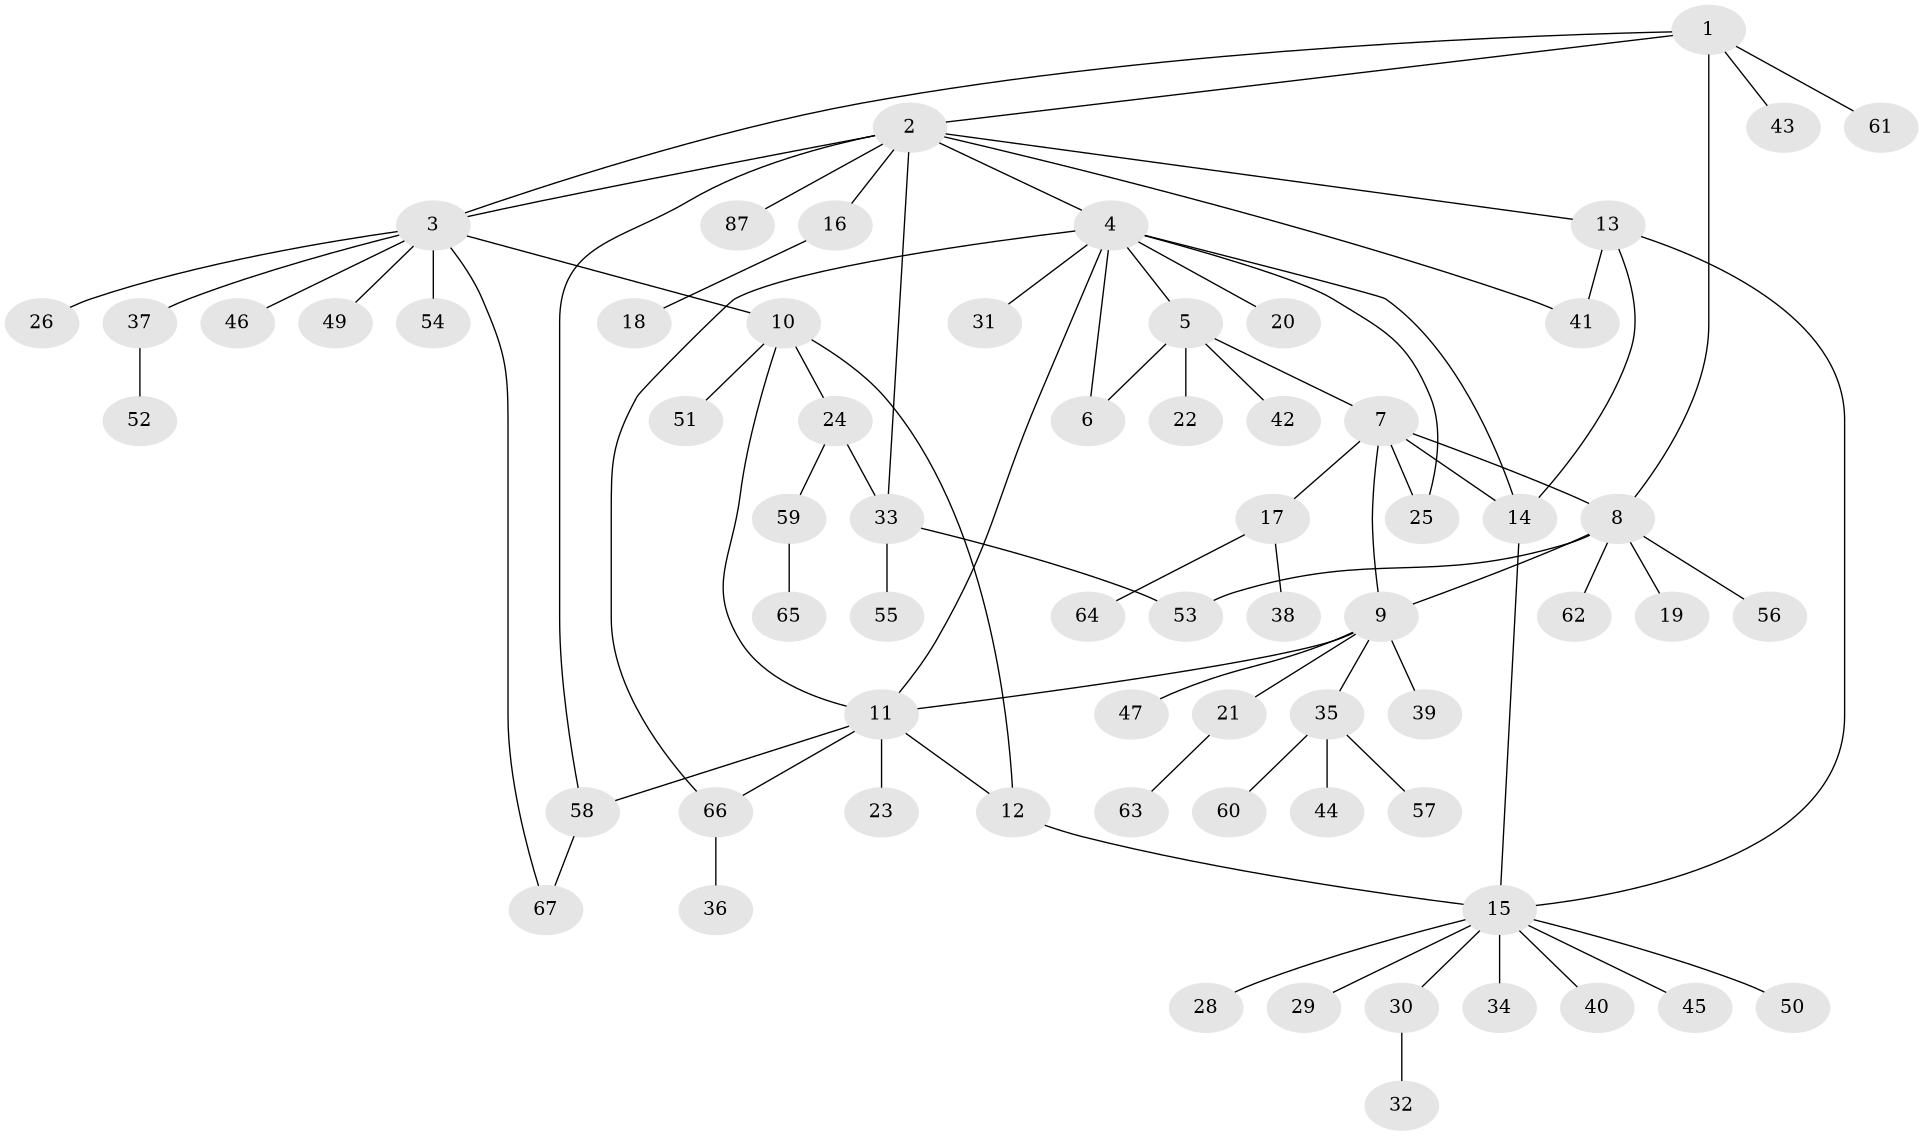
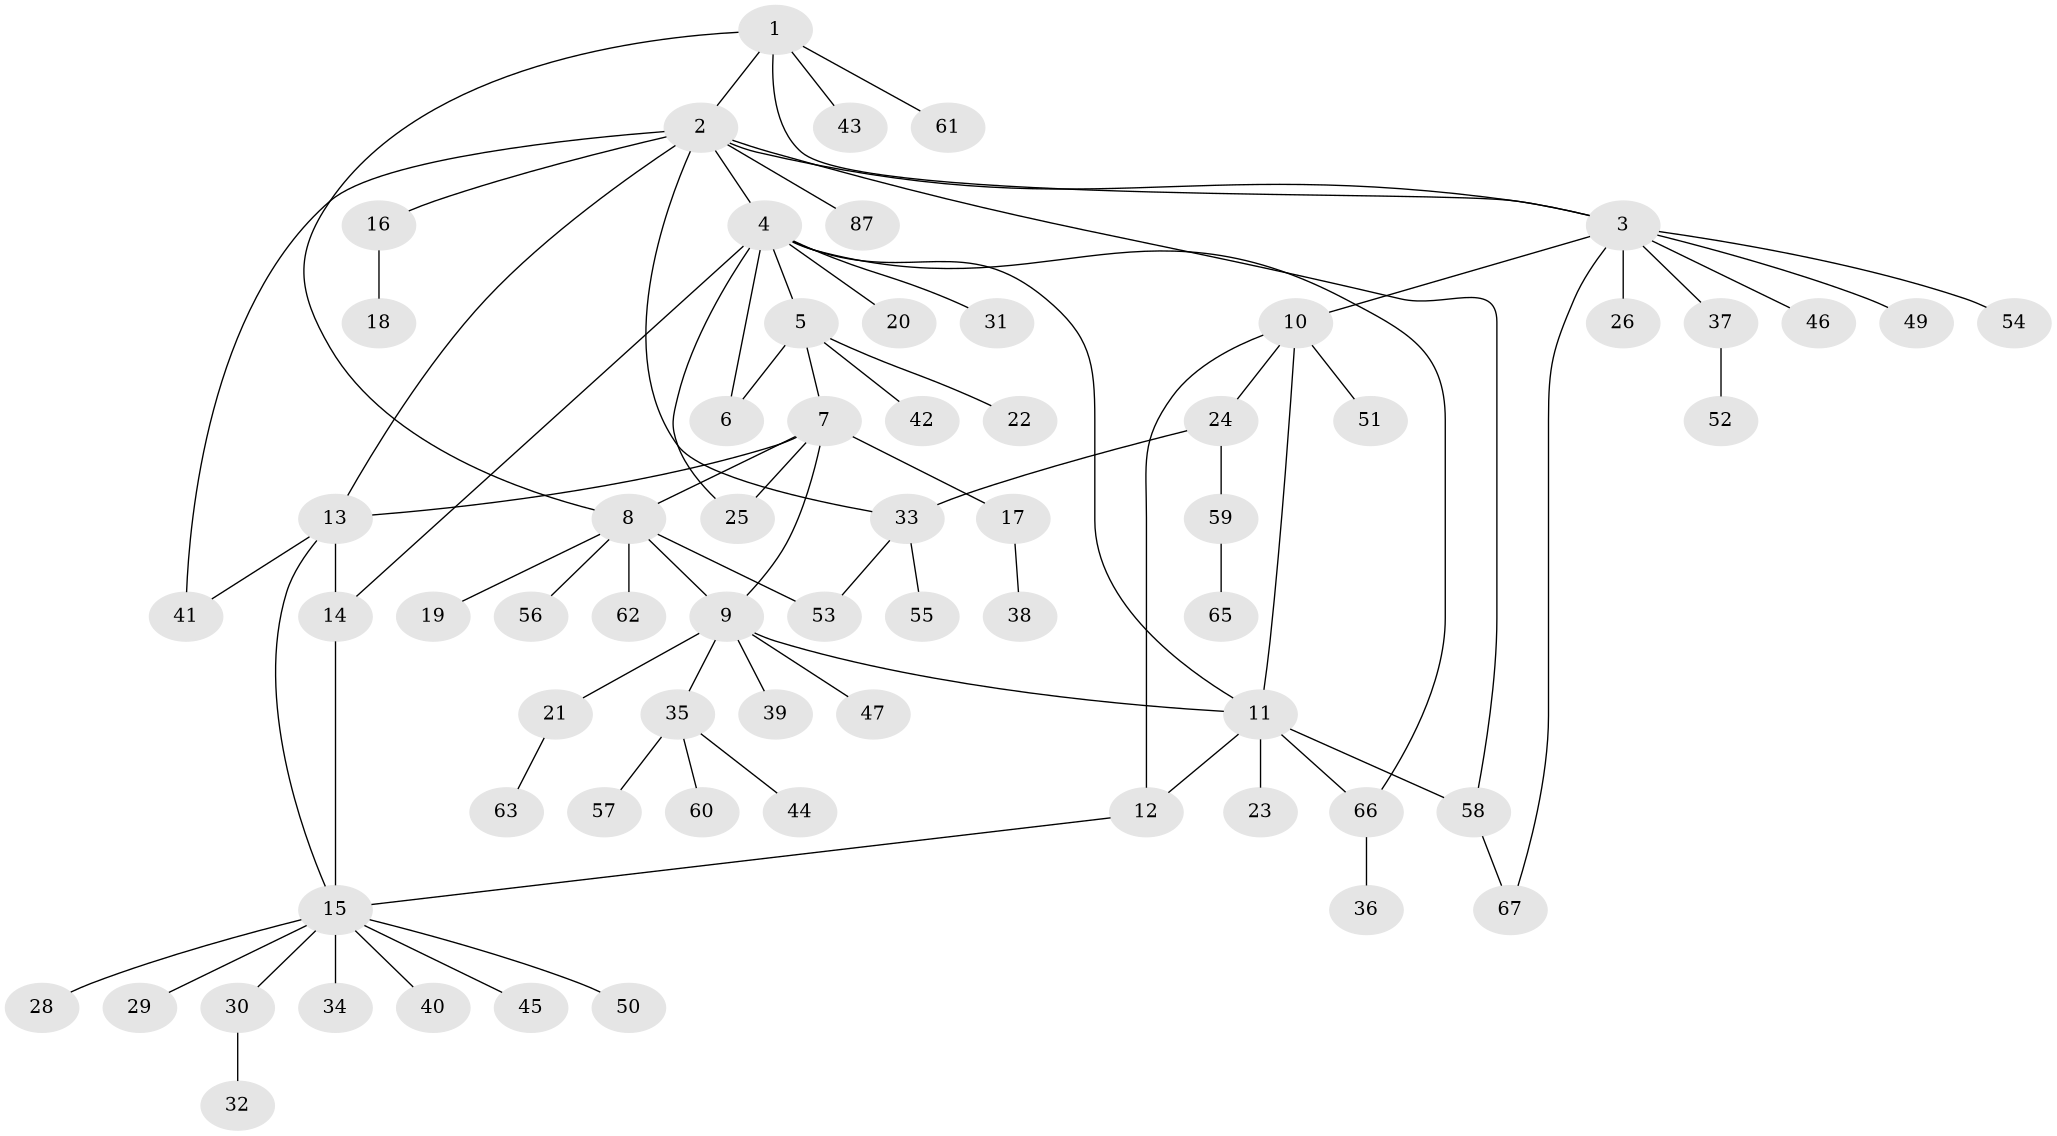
(1451, 470) -> (587, 489)
(1088, 617) -> none
